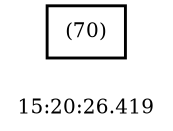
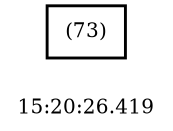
(86, 32) -> (86, 32)
